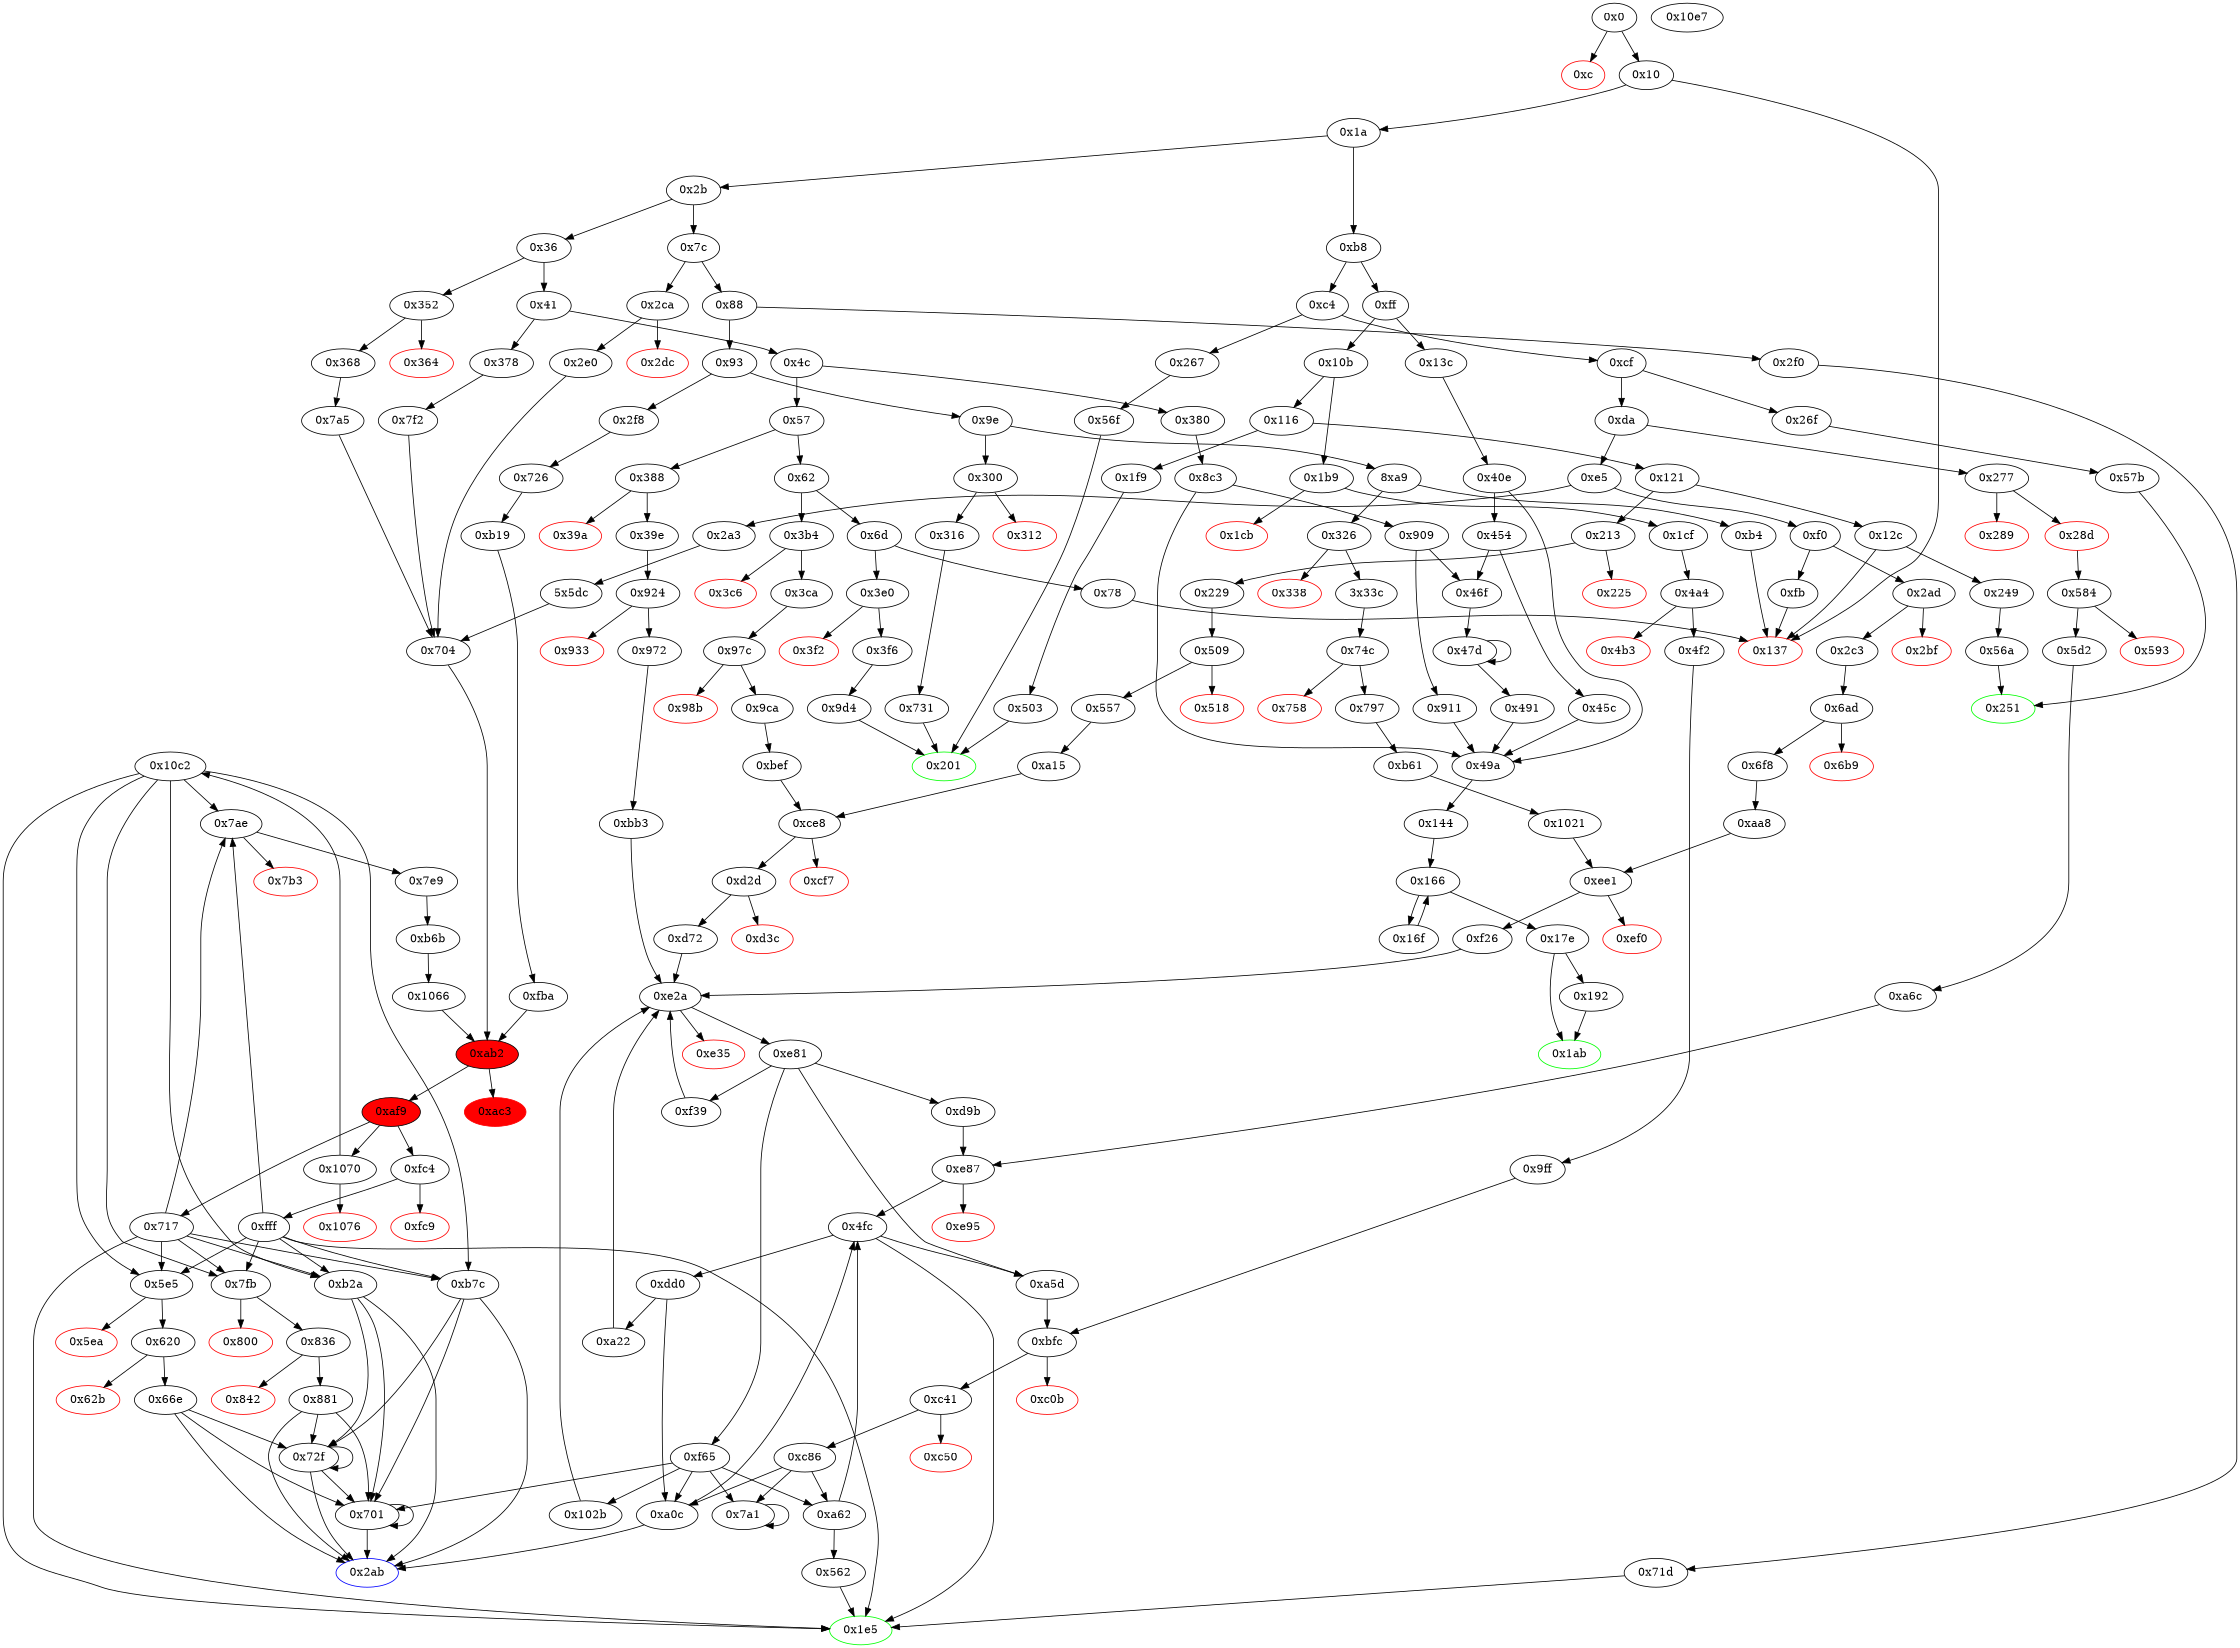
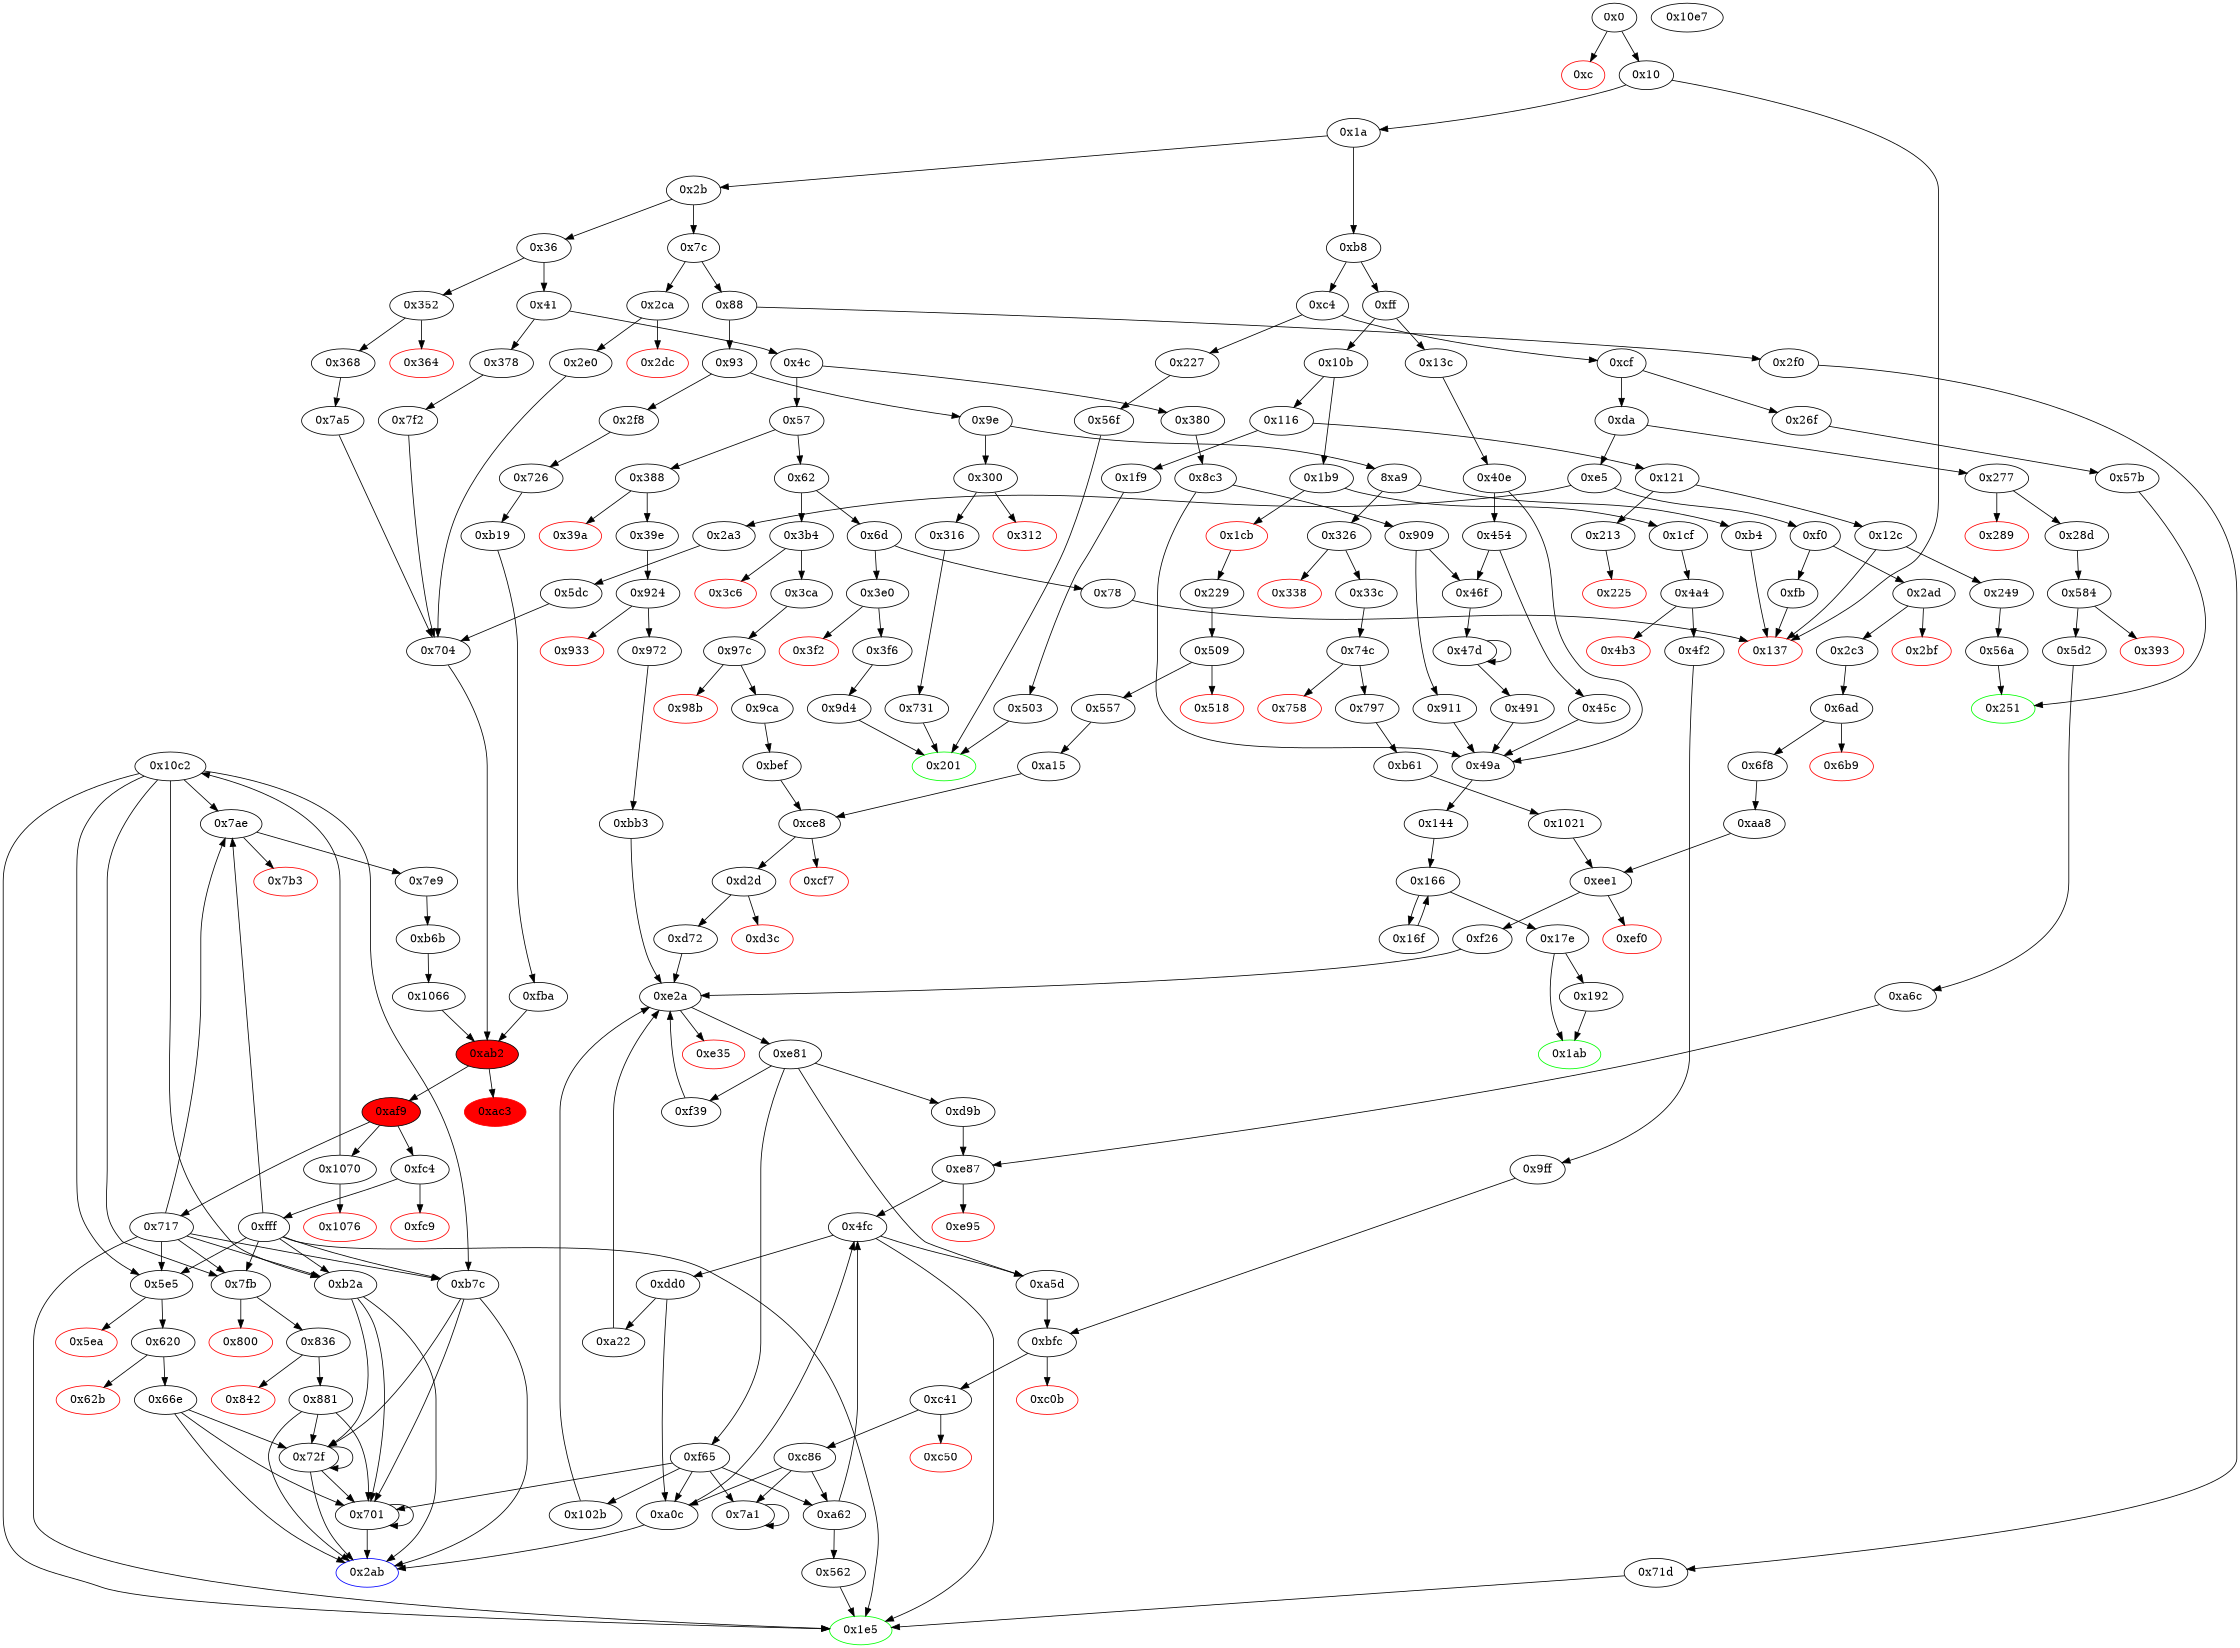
(1187, 363) -> (1187, 363)
(2077, 536) -> (2077, 536)
(1409, 561) -> (1226, 561)
(571, 594) -> (571, 594)
(1366, 594) -> (1366, 594)
(2152, 651) -> (2152, 651)
